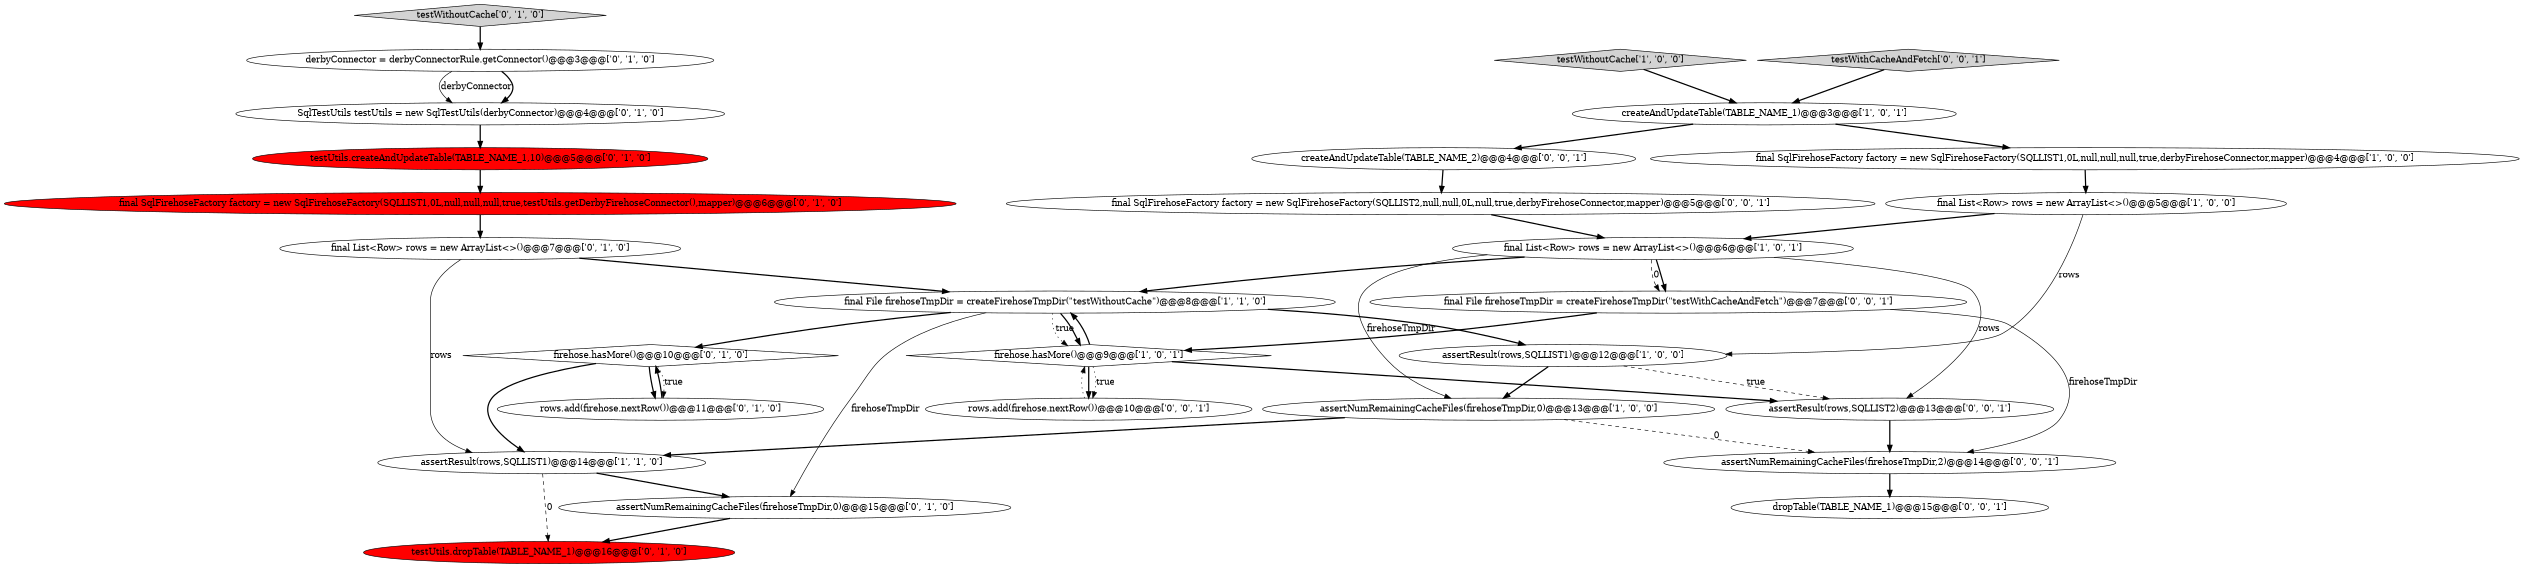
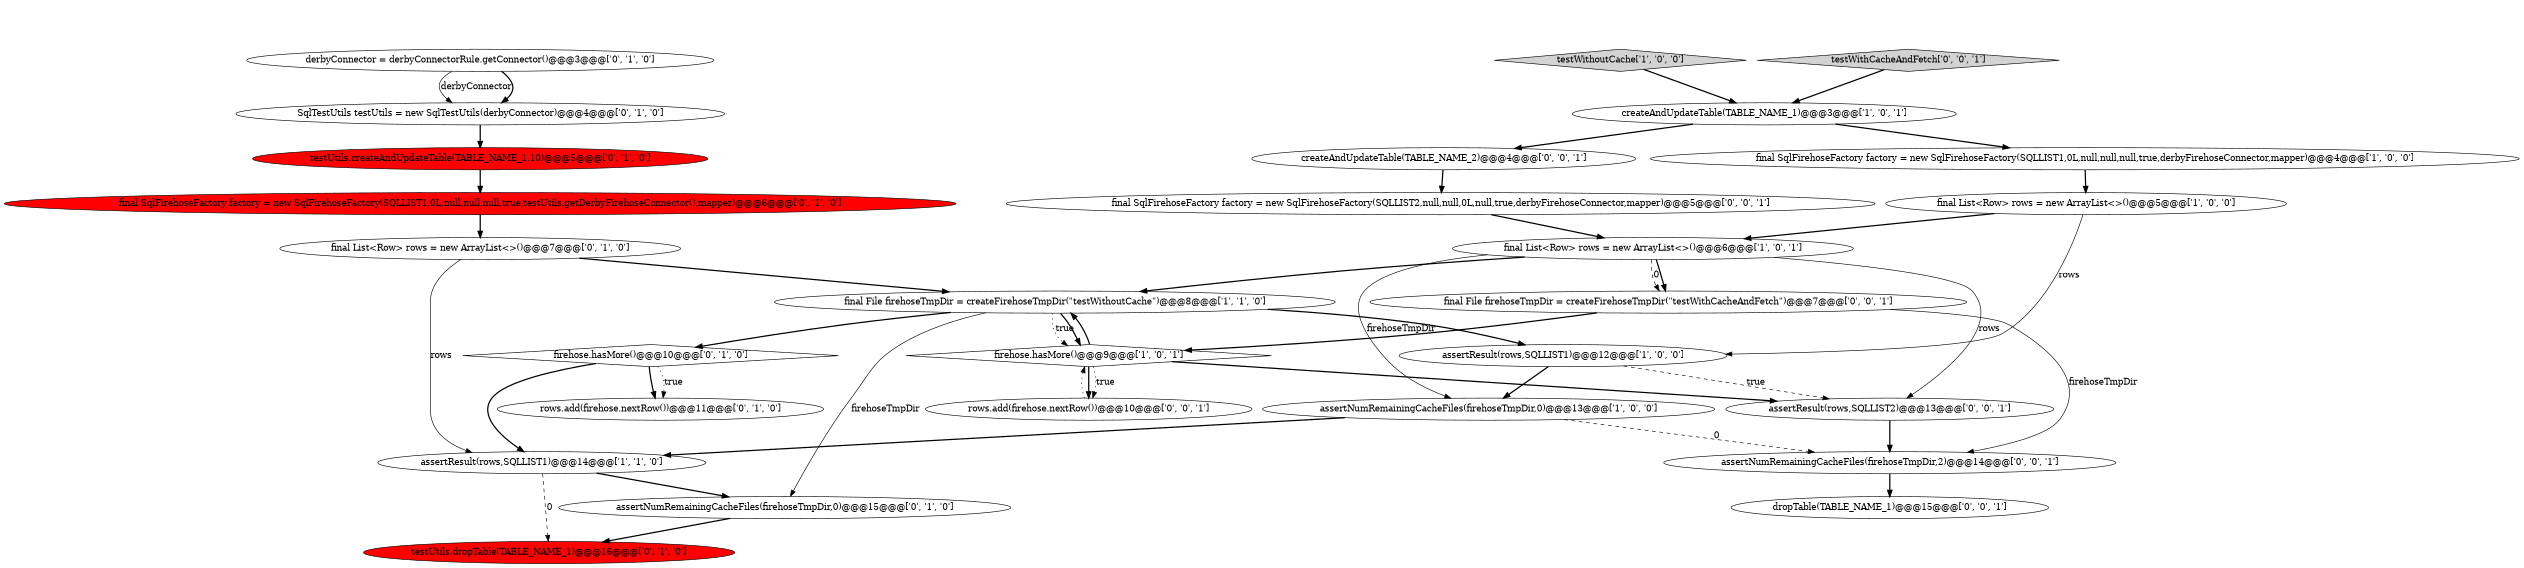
(480, 15) -> none
(660, 385) -> none
